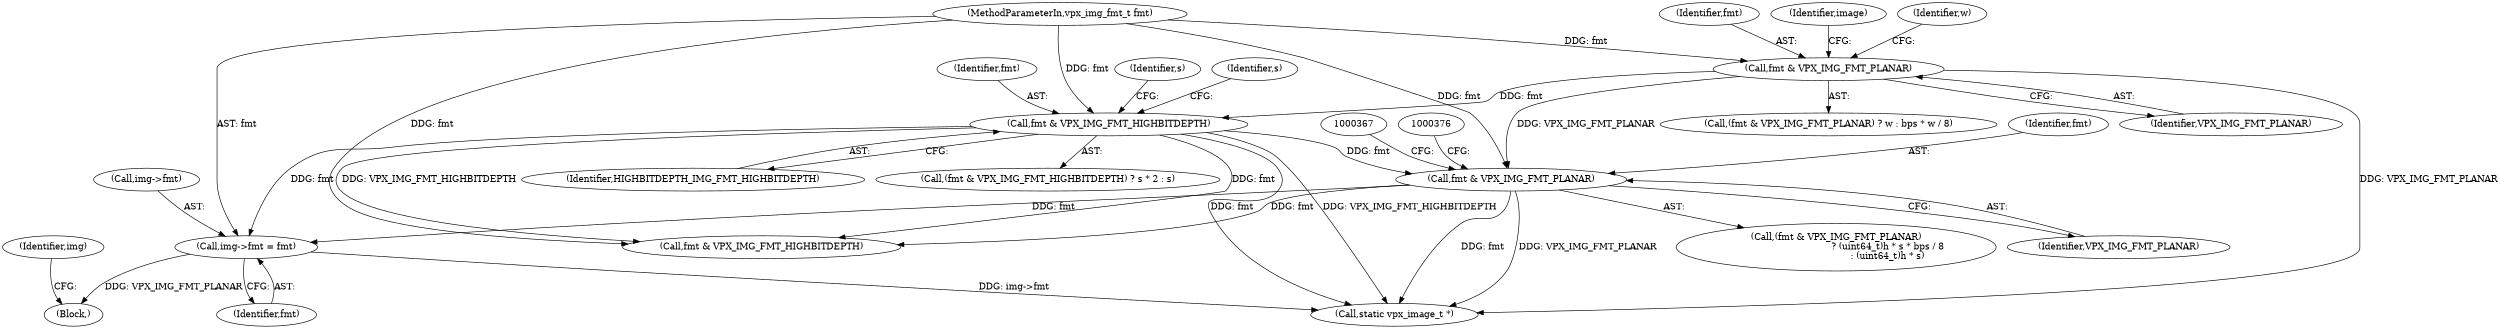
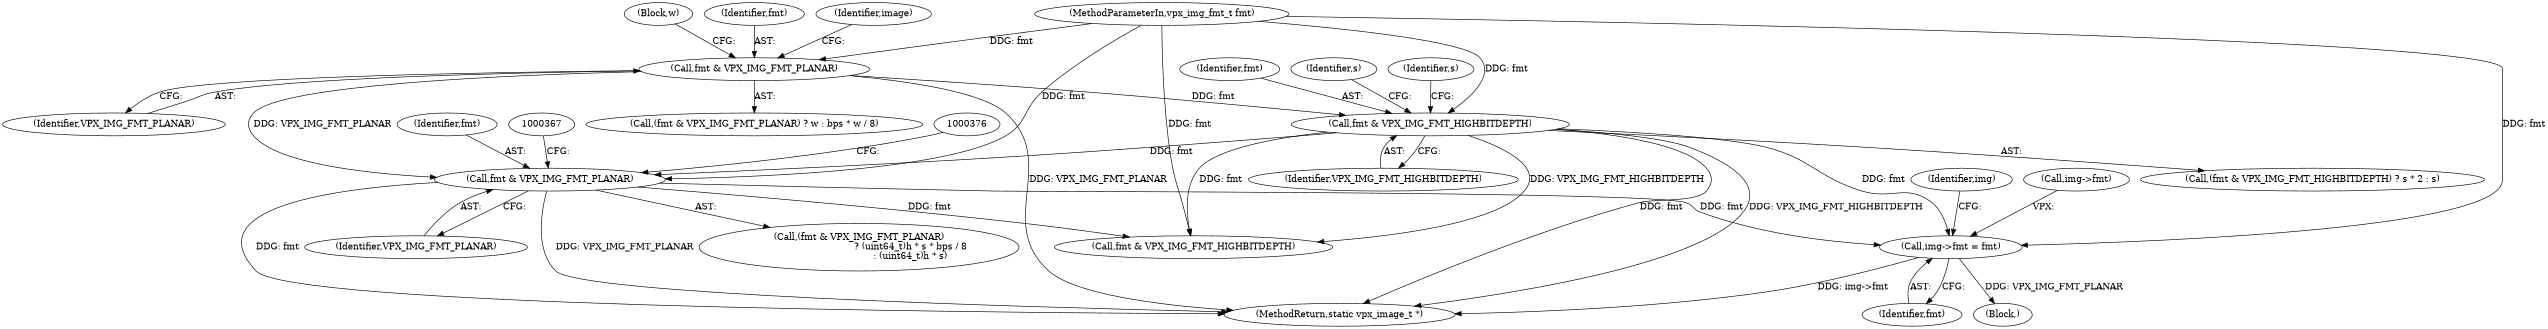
(1942, 14) -> (659, 14)
(237, 124) -> (2524, 124)
(693, 180) -> (1383, 180)
(196, 207) -> (2045, 207)
(51, 280) -> (1957, 210)
(1394, 315) -> (1340, 315)
